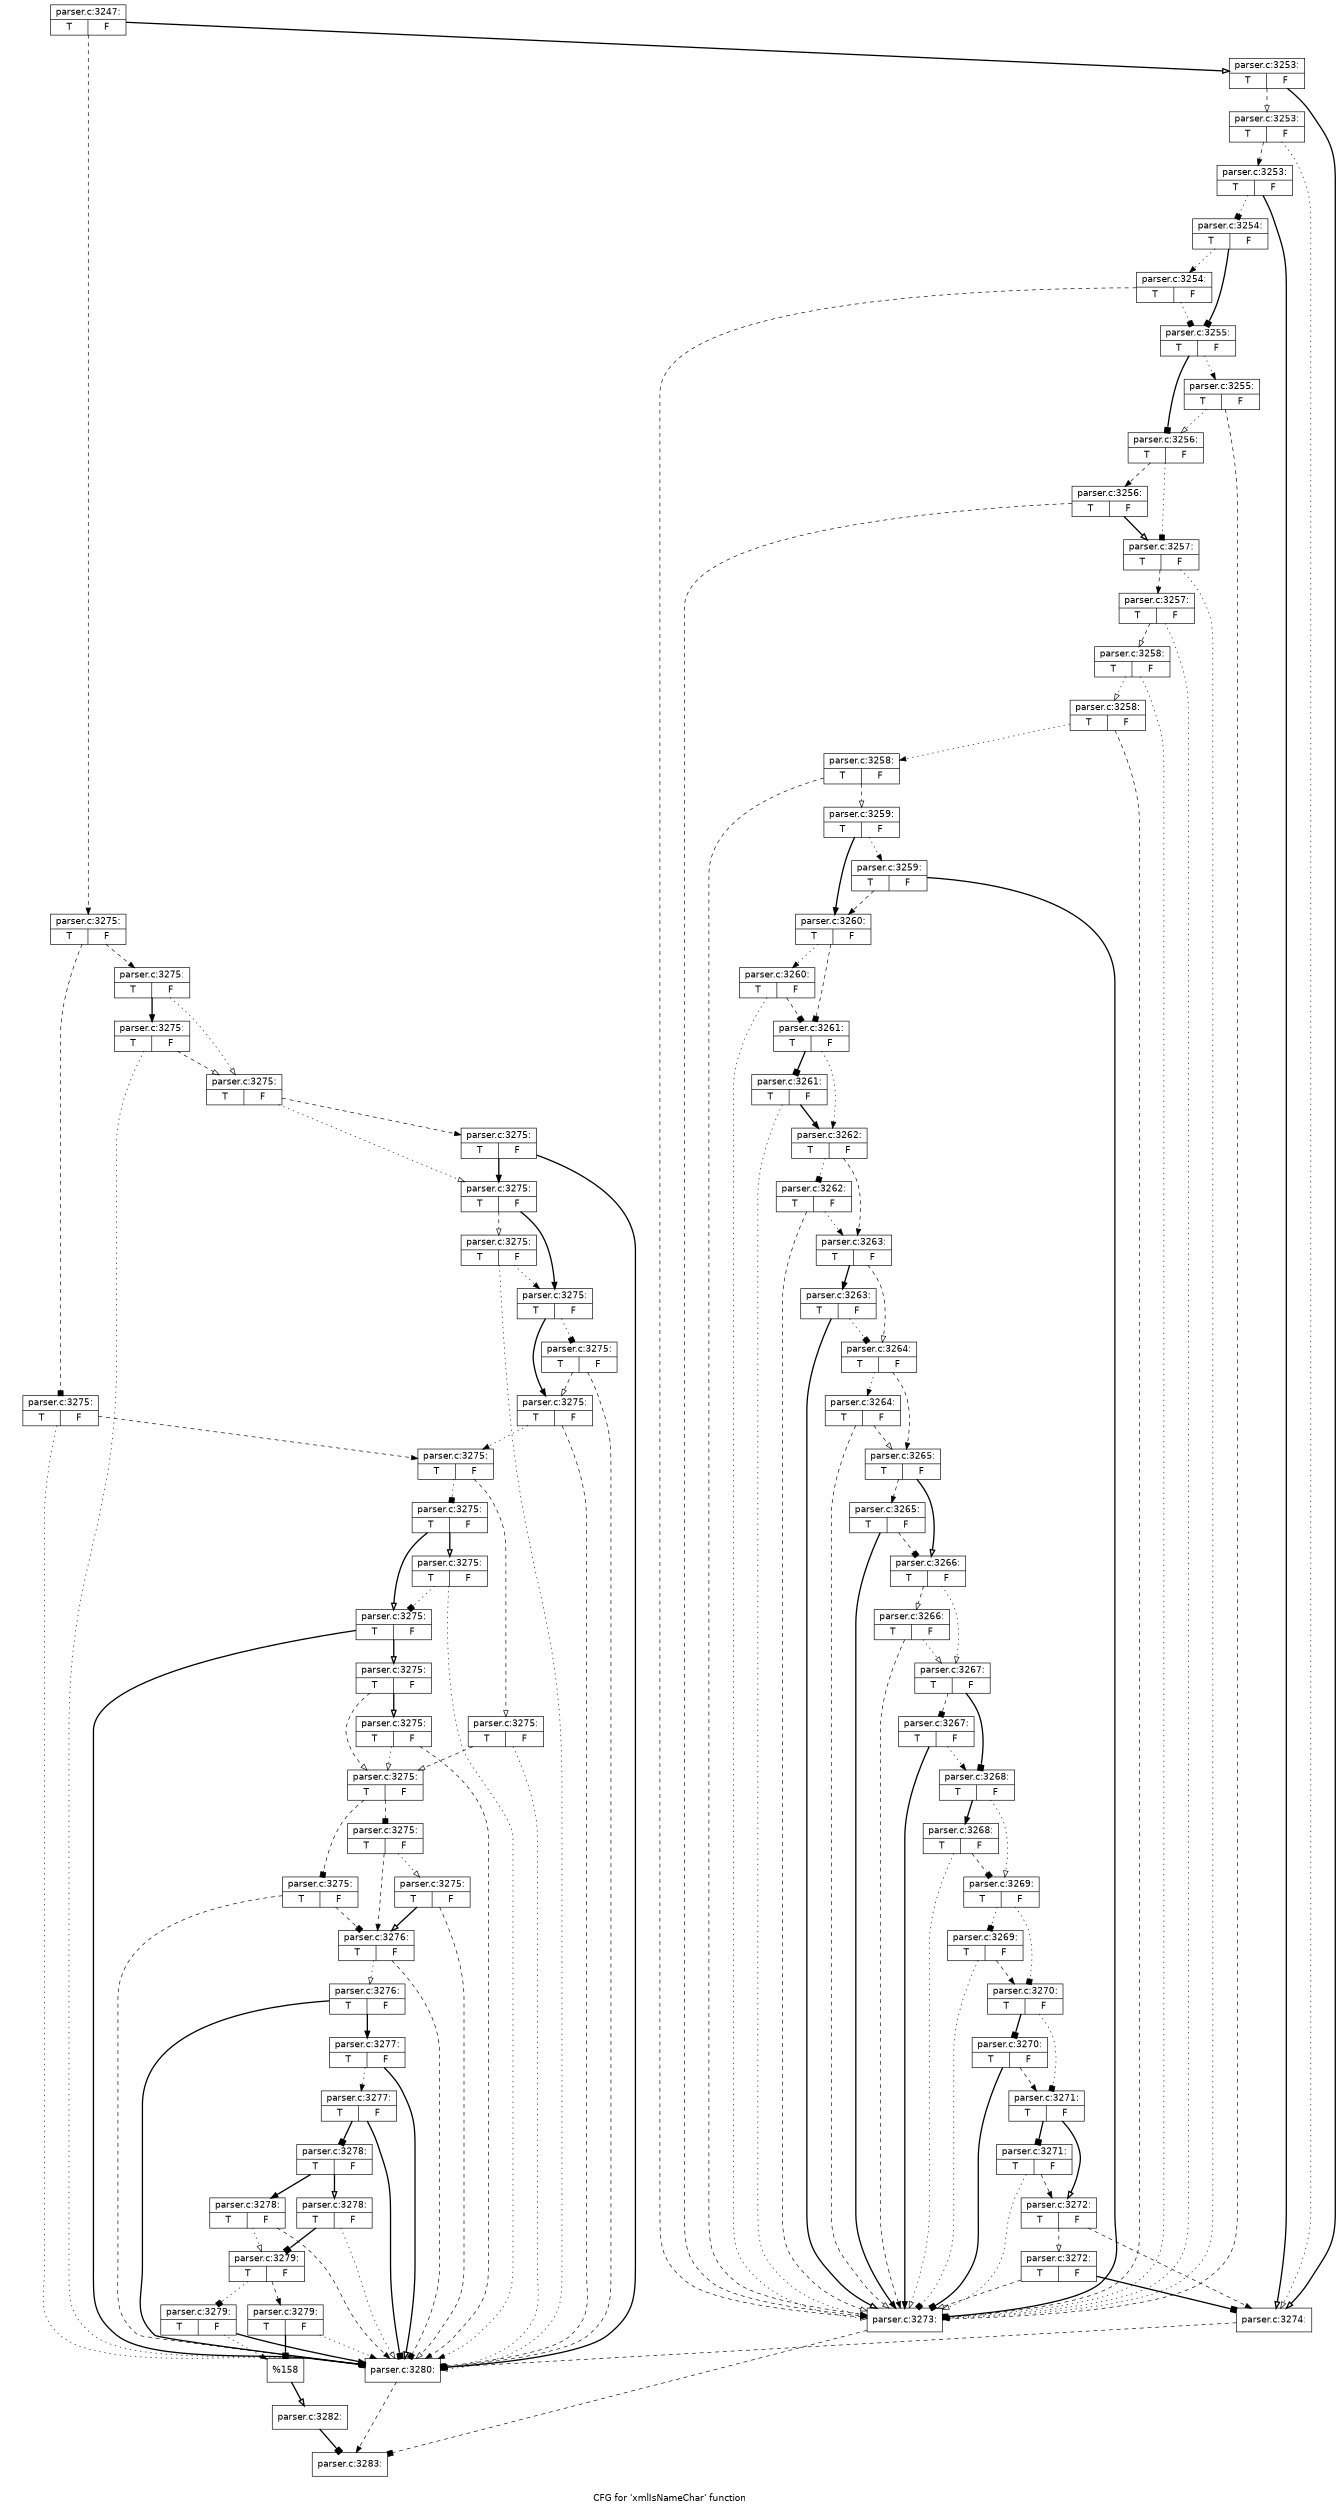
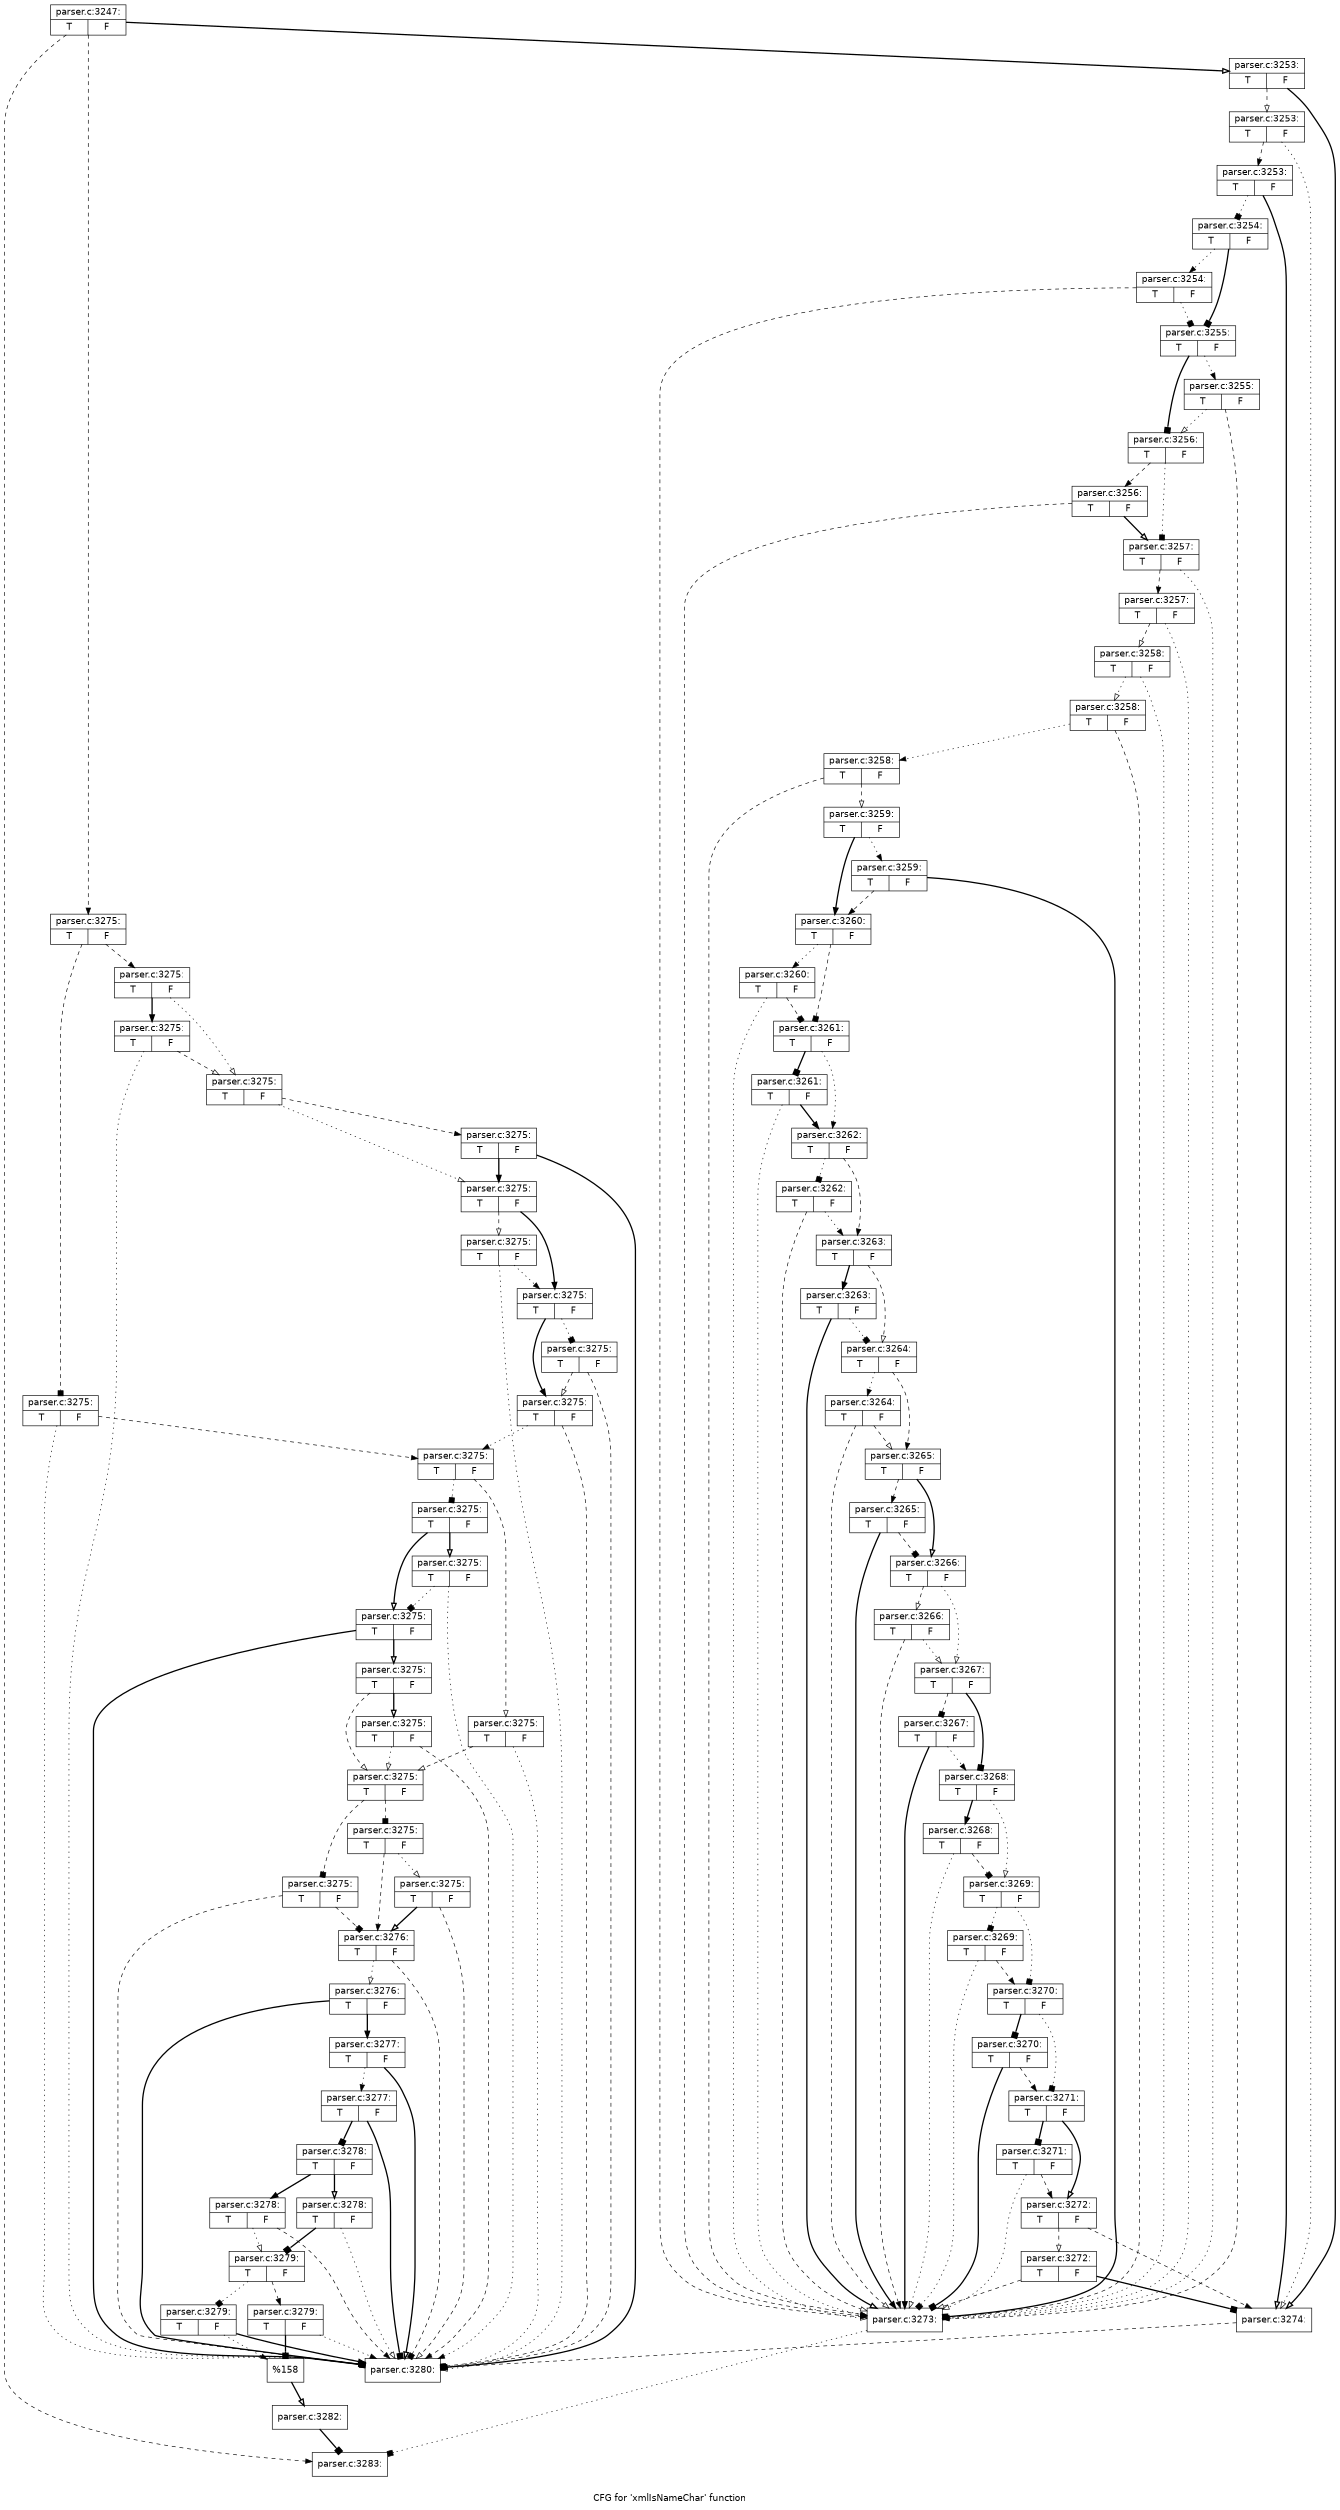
(631, 2391) -> (631, 2391)
(378, 2414) -> (5, 1355)
